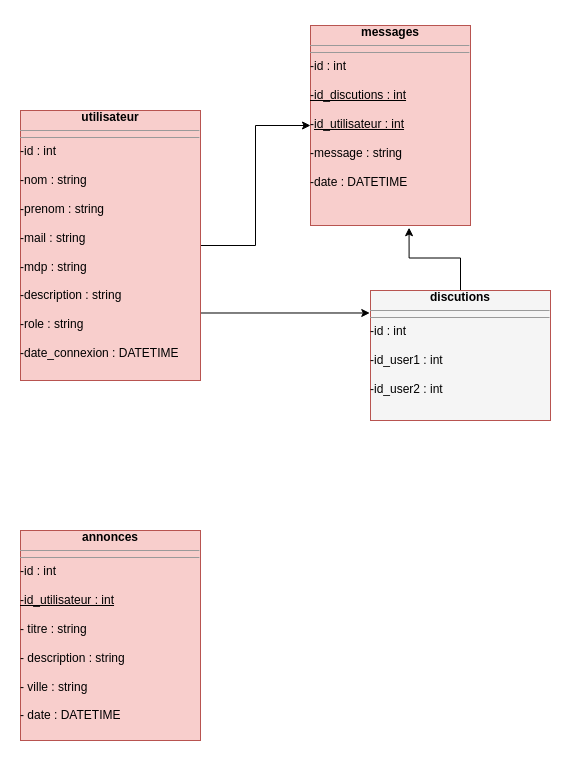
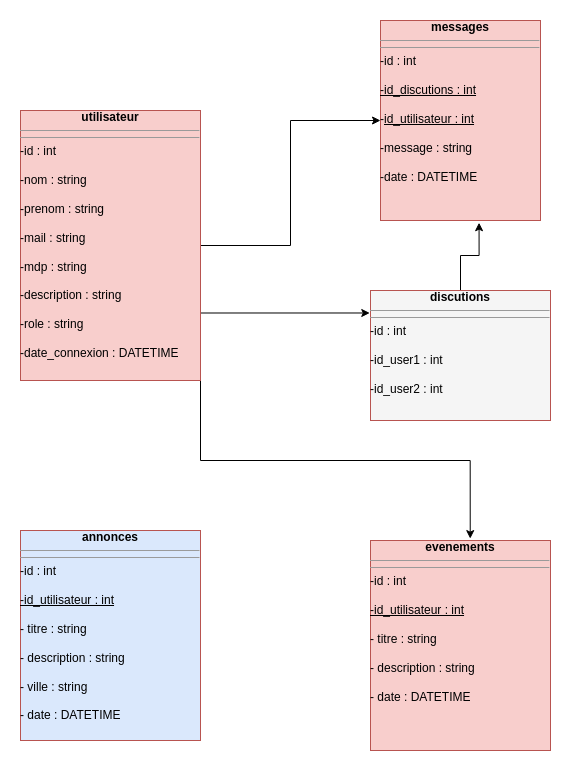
(391, 126) -> (461, 121)
none -> (331, 461)
(111, 636) -> (111, 636)
none -> (461, 646)
